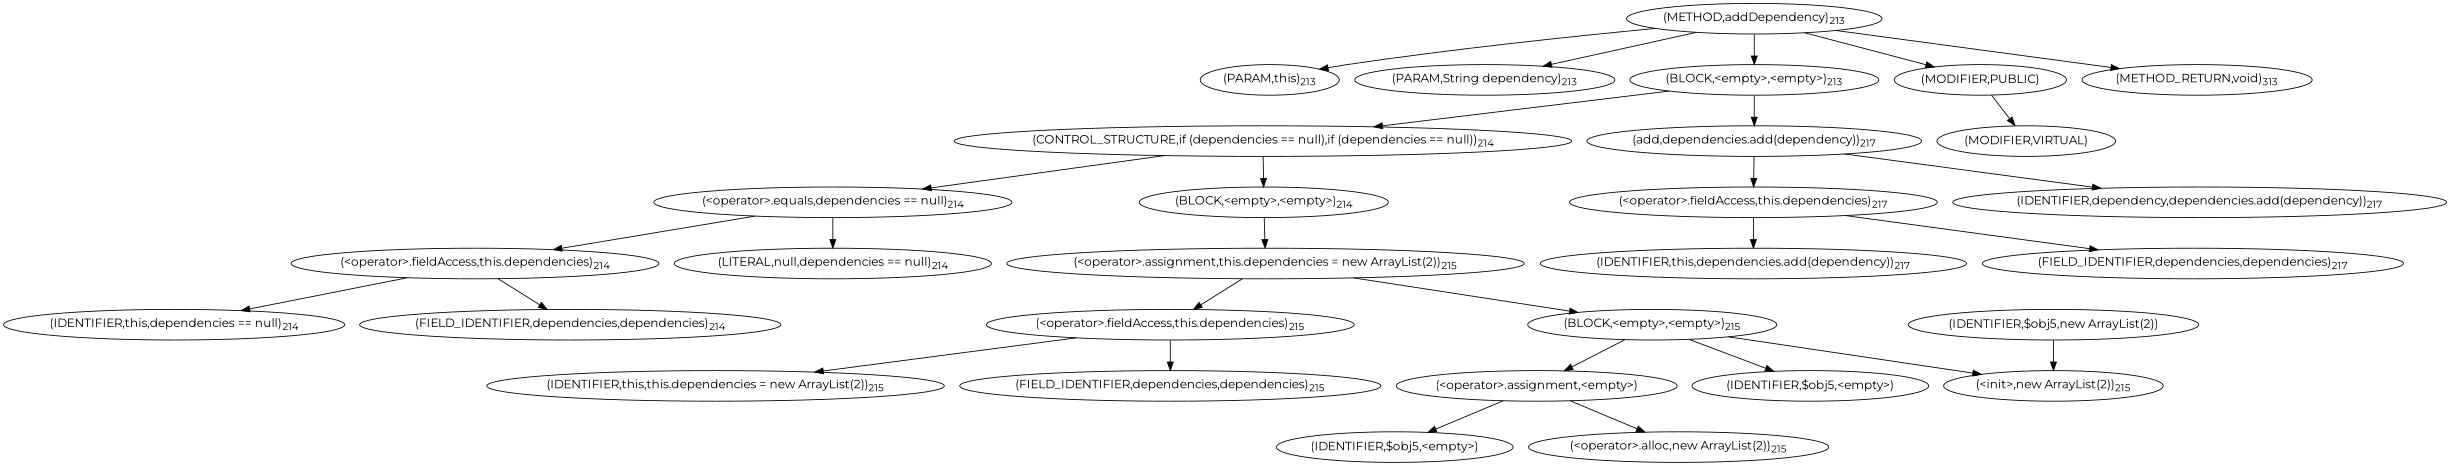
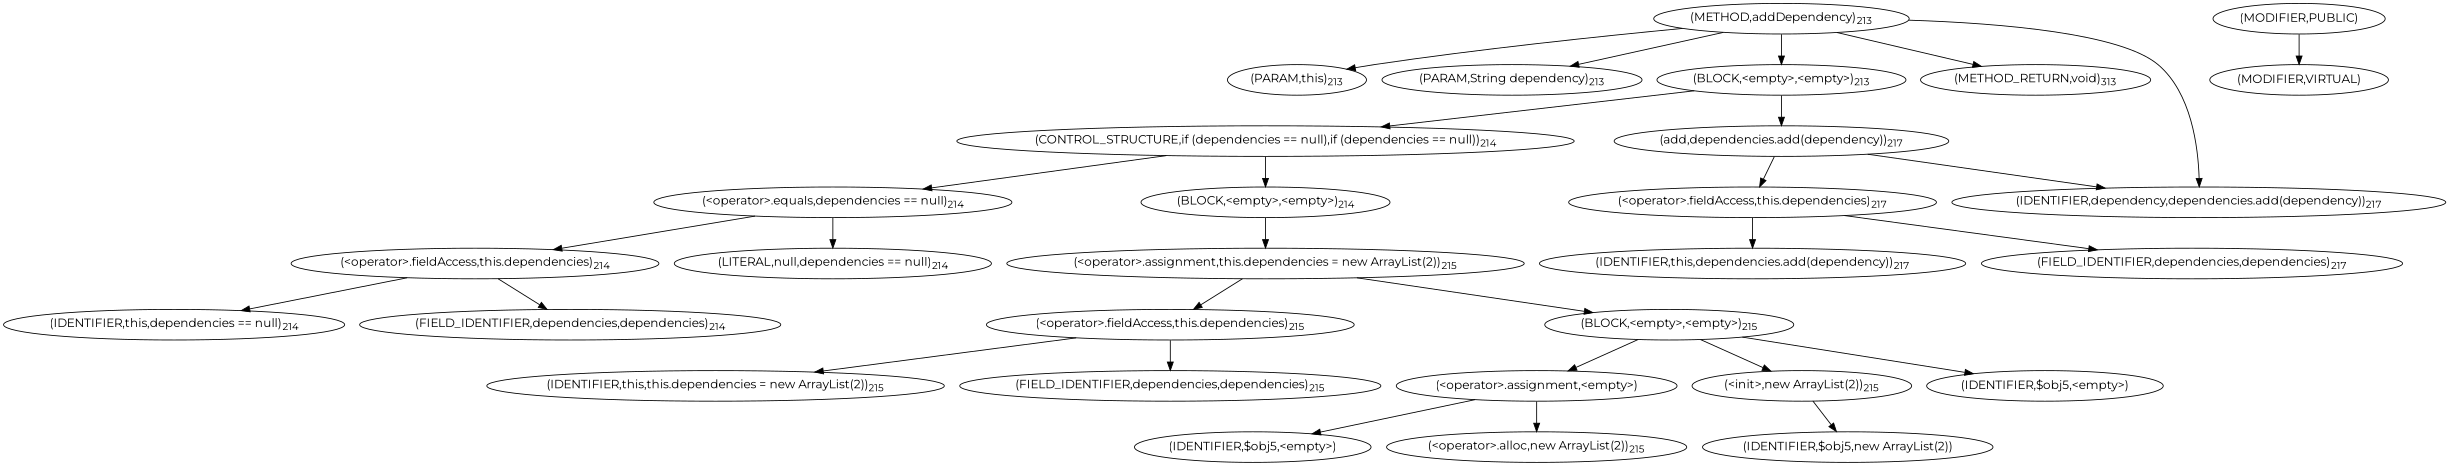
(1865, 49) -> (2097, 40)
(2053, 351) -> (1822, 413)
